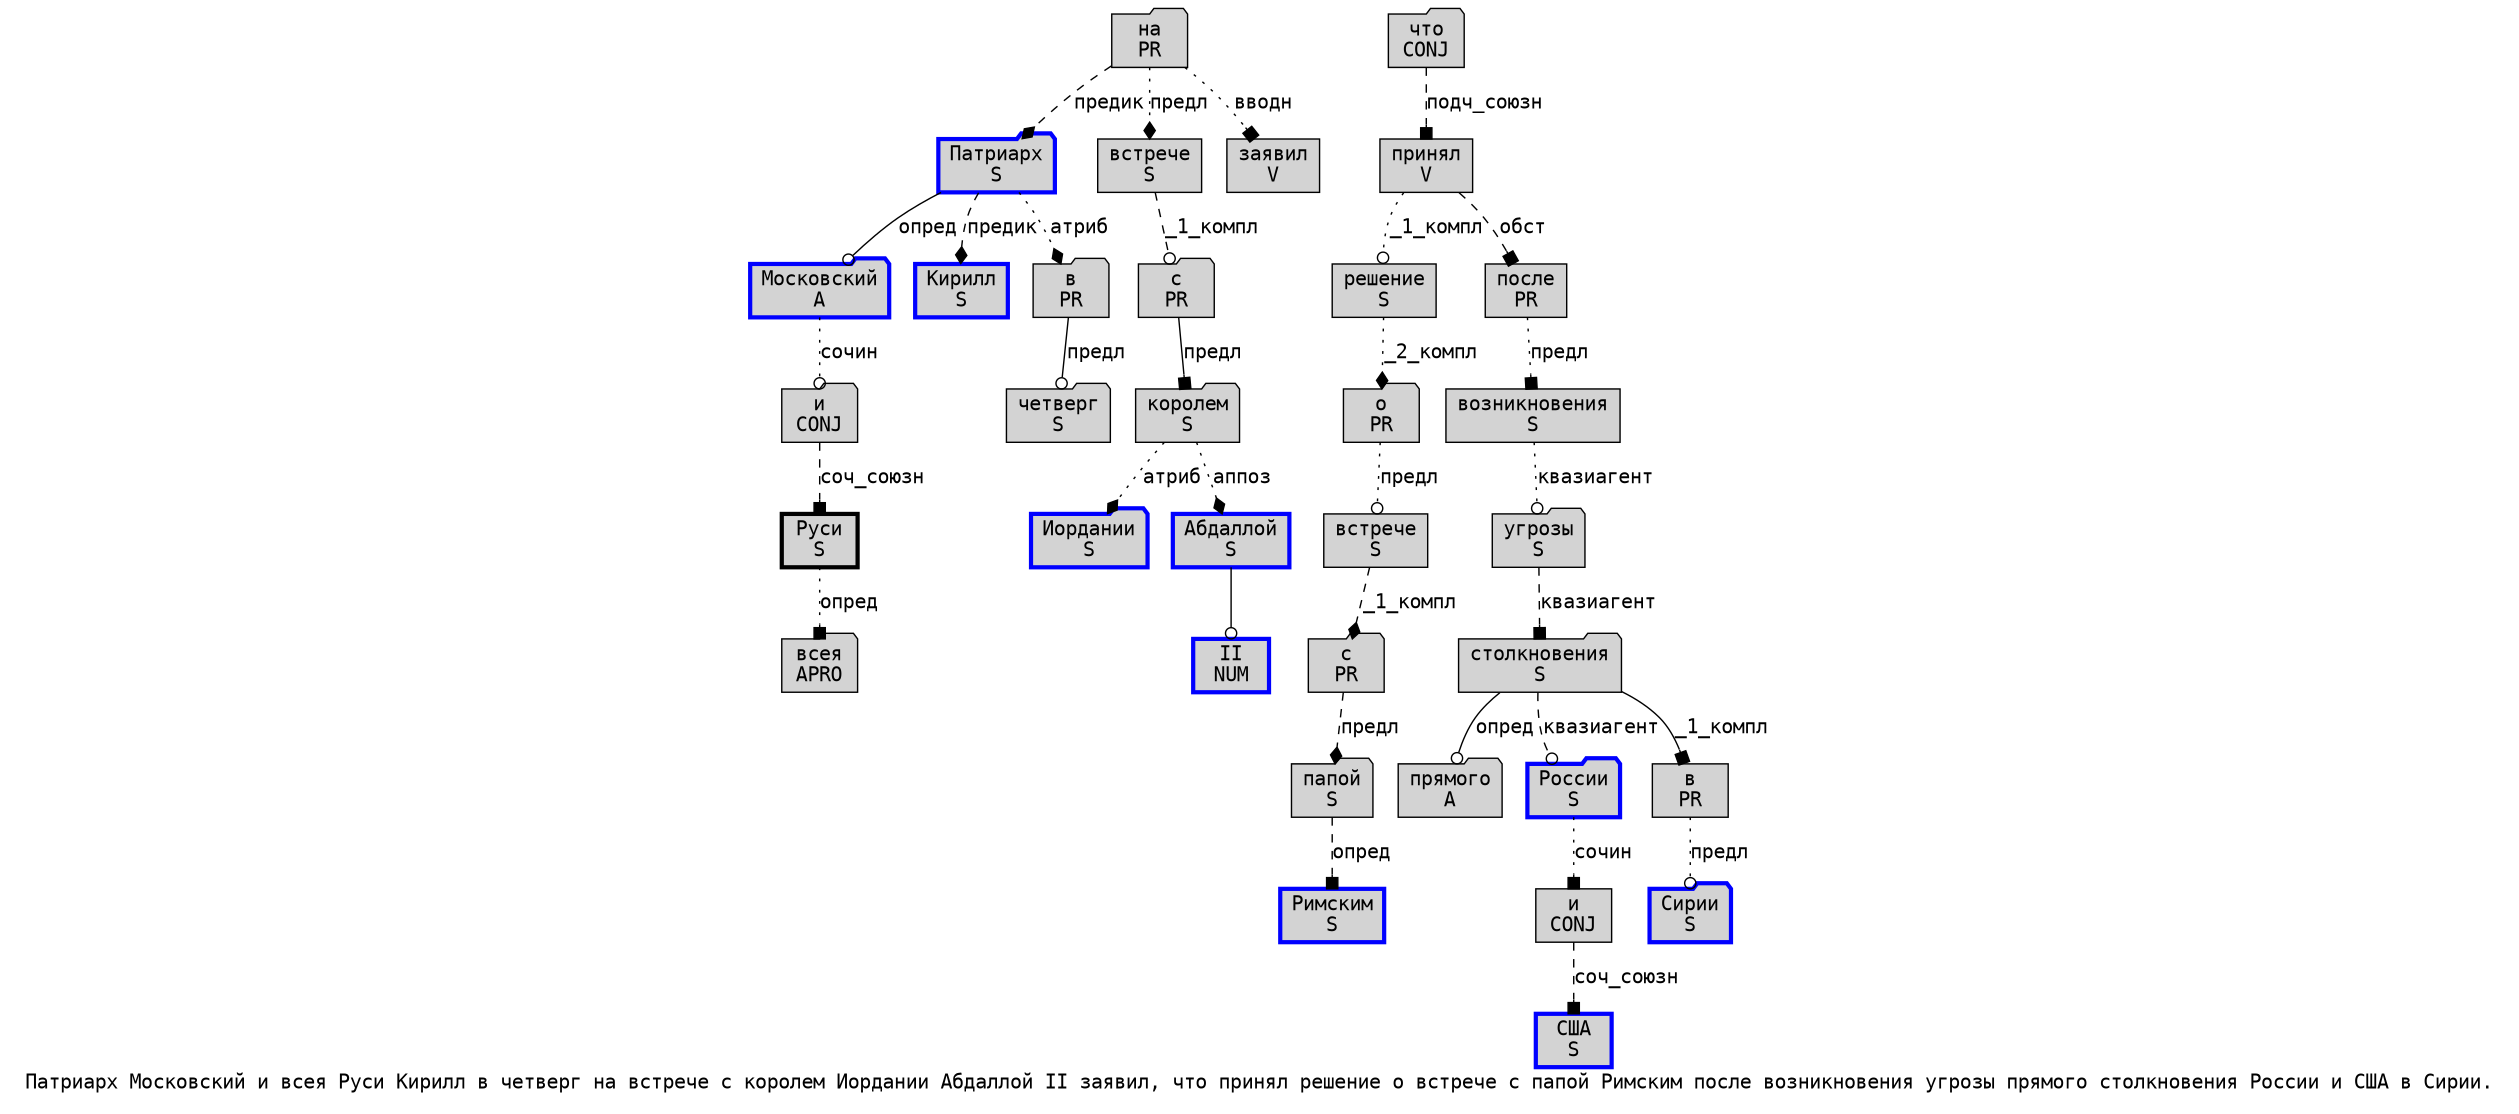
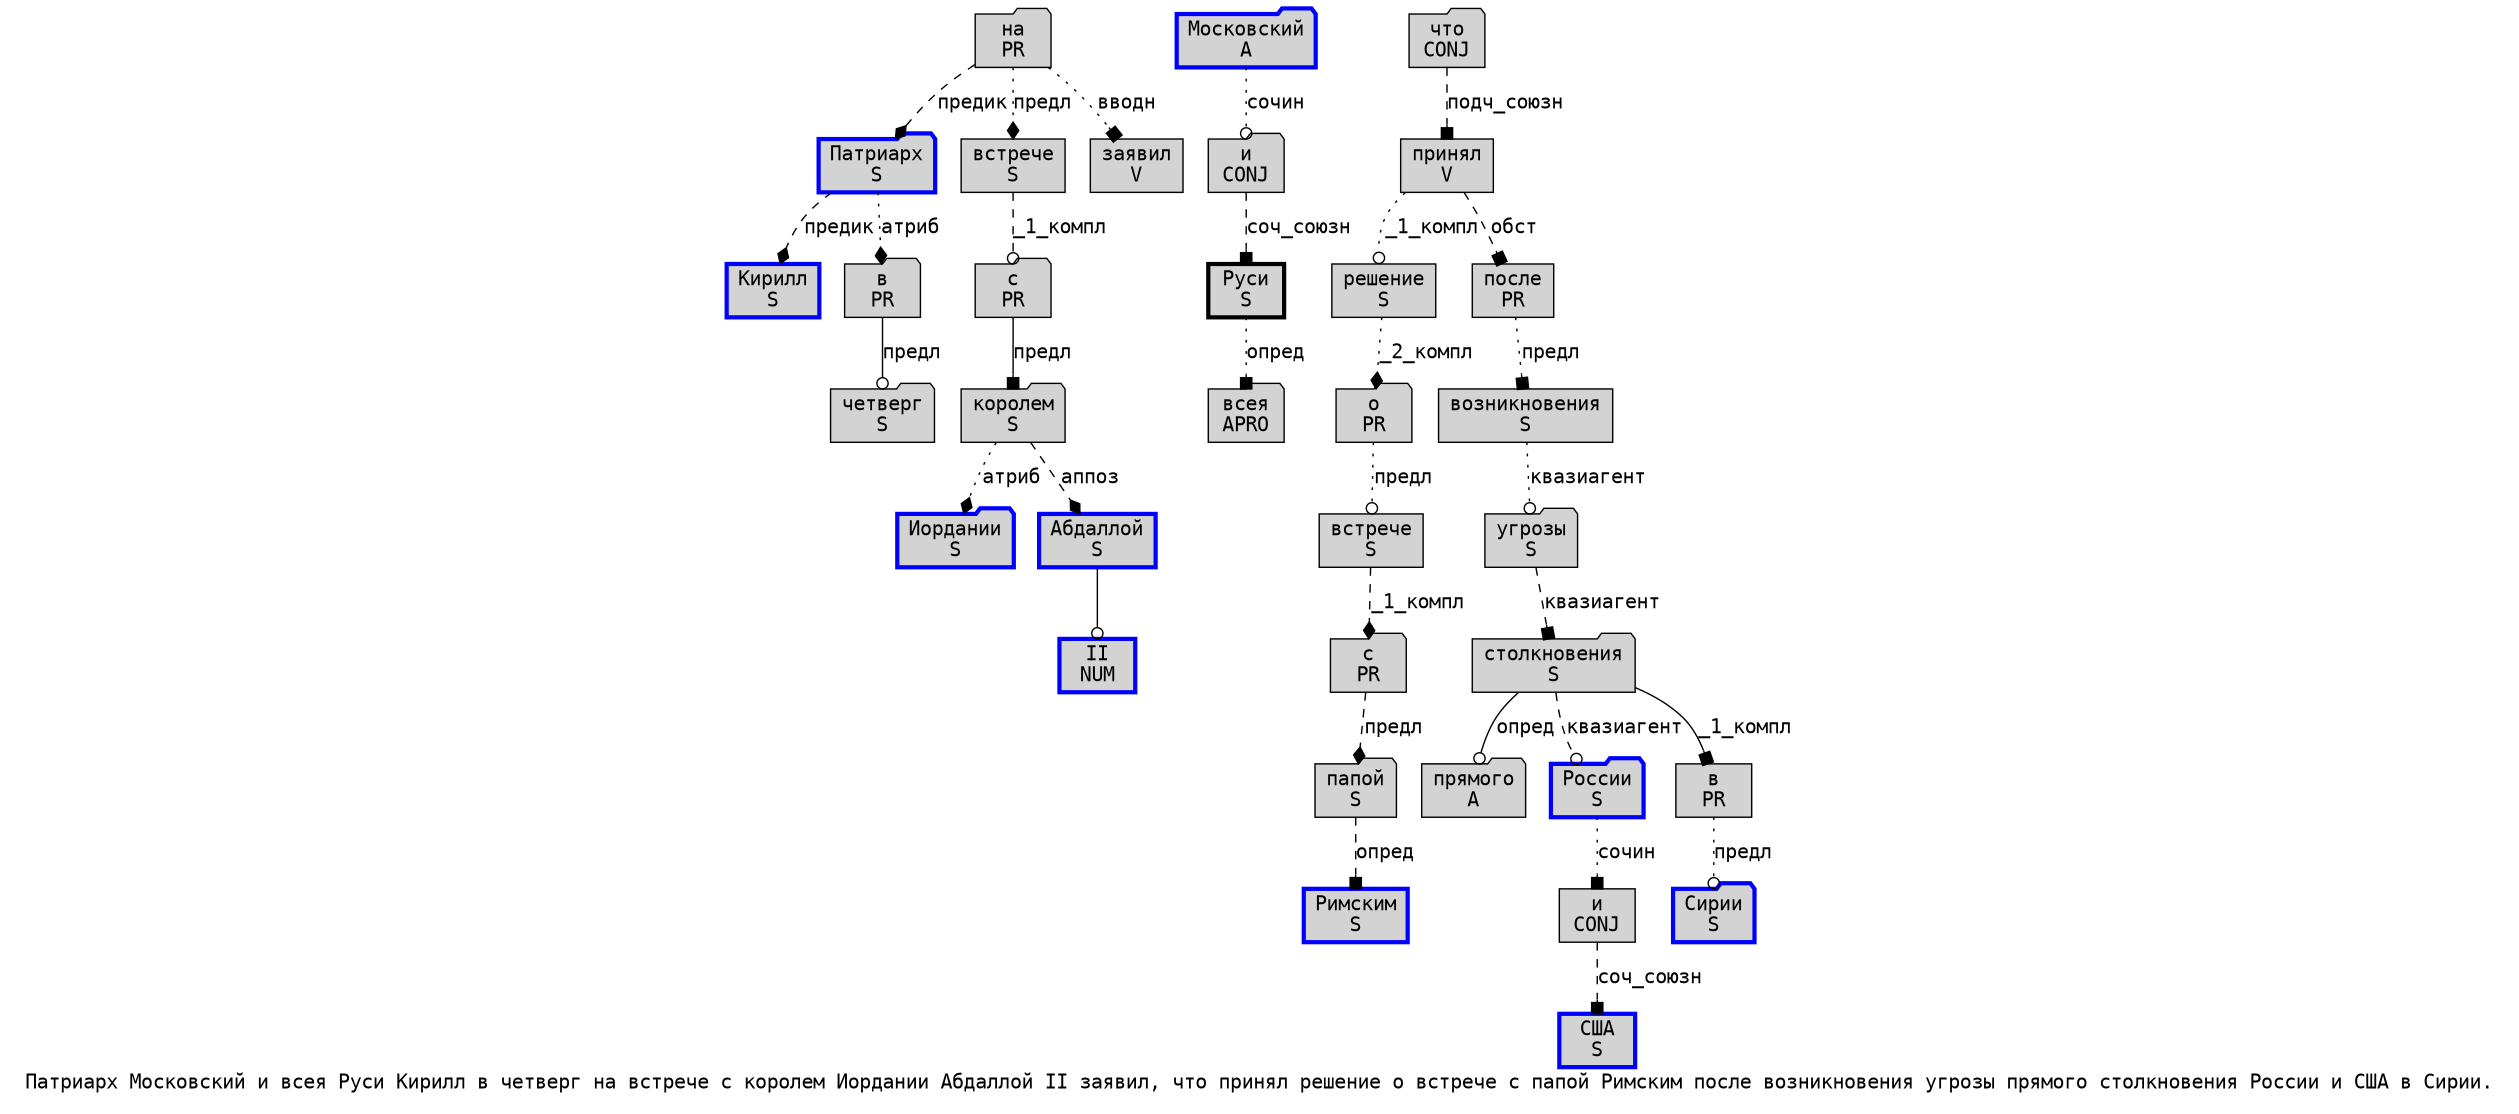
(894, 220) -> none
(1207, 470) -> (1050, 471)
